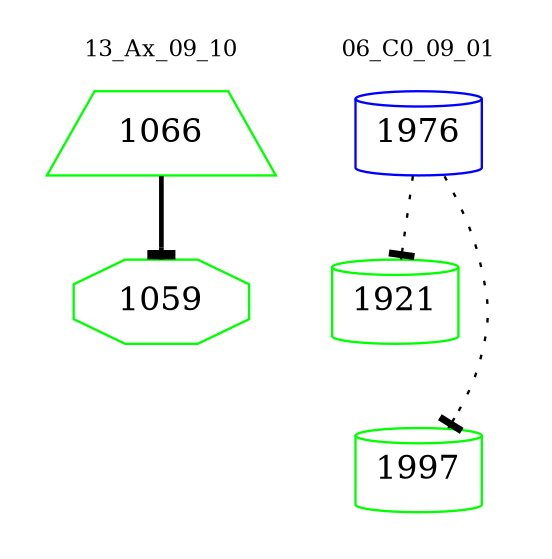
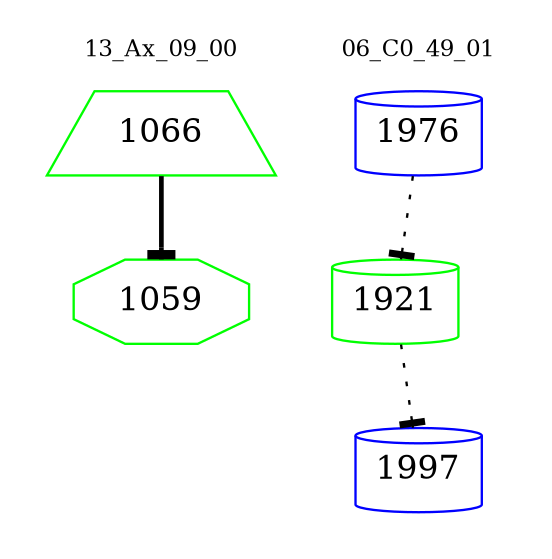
(161, 50) -> (161, 50)
(419, 50) -> (419, 50)
(487, 296) -> (406, 380)
(419, 470) -> (419, 470)
